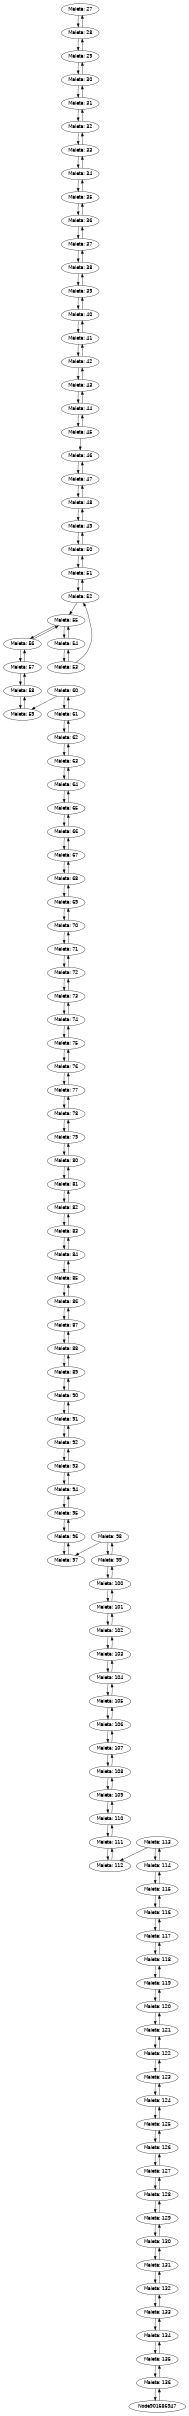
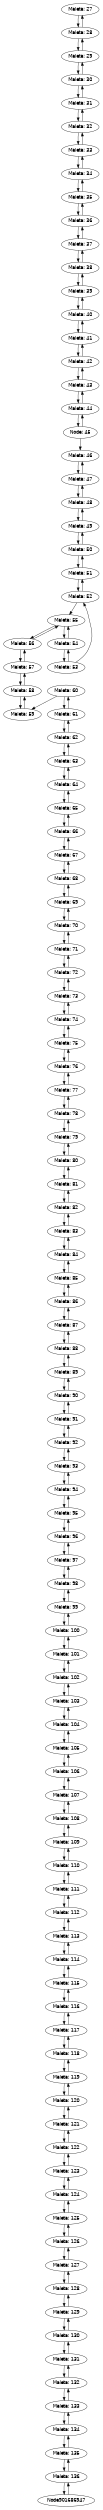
(80, 432) -> (80, 432)
none -> (64, 1570)
none -> (64, 1923)
